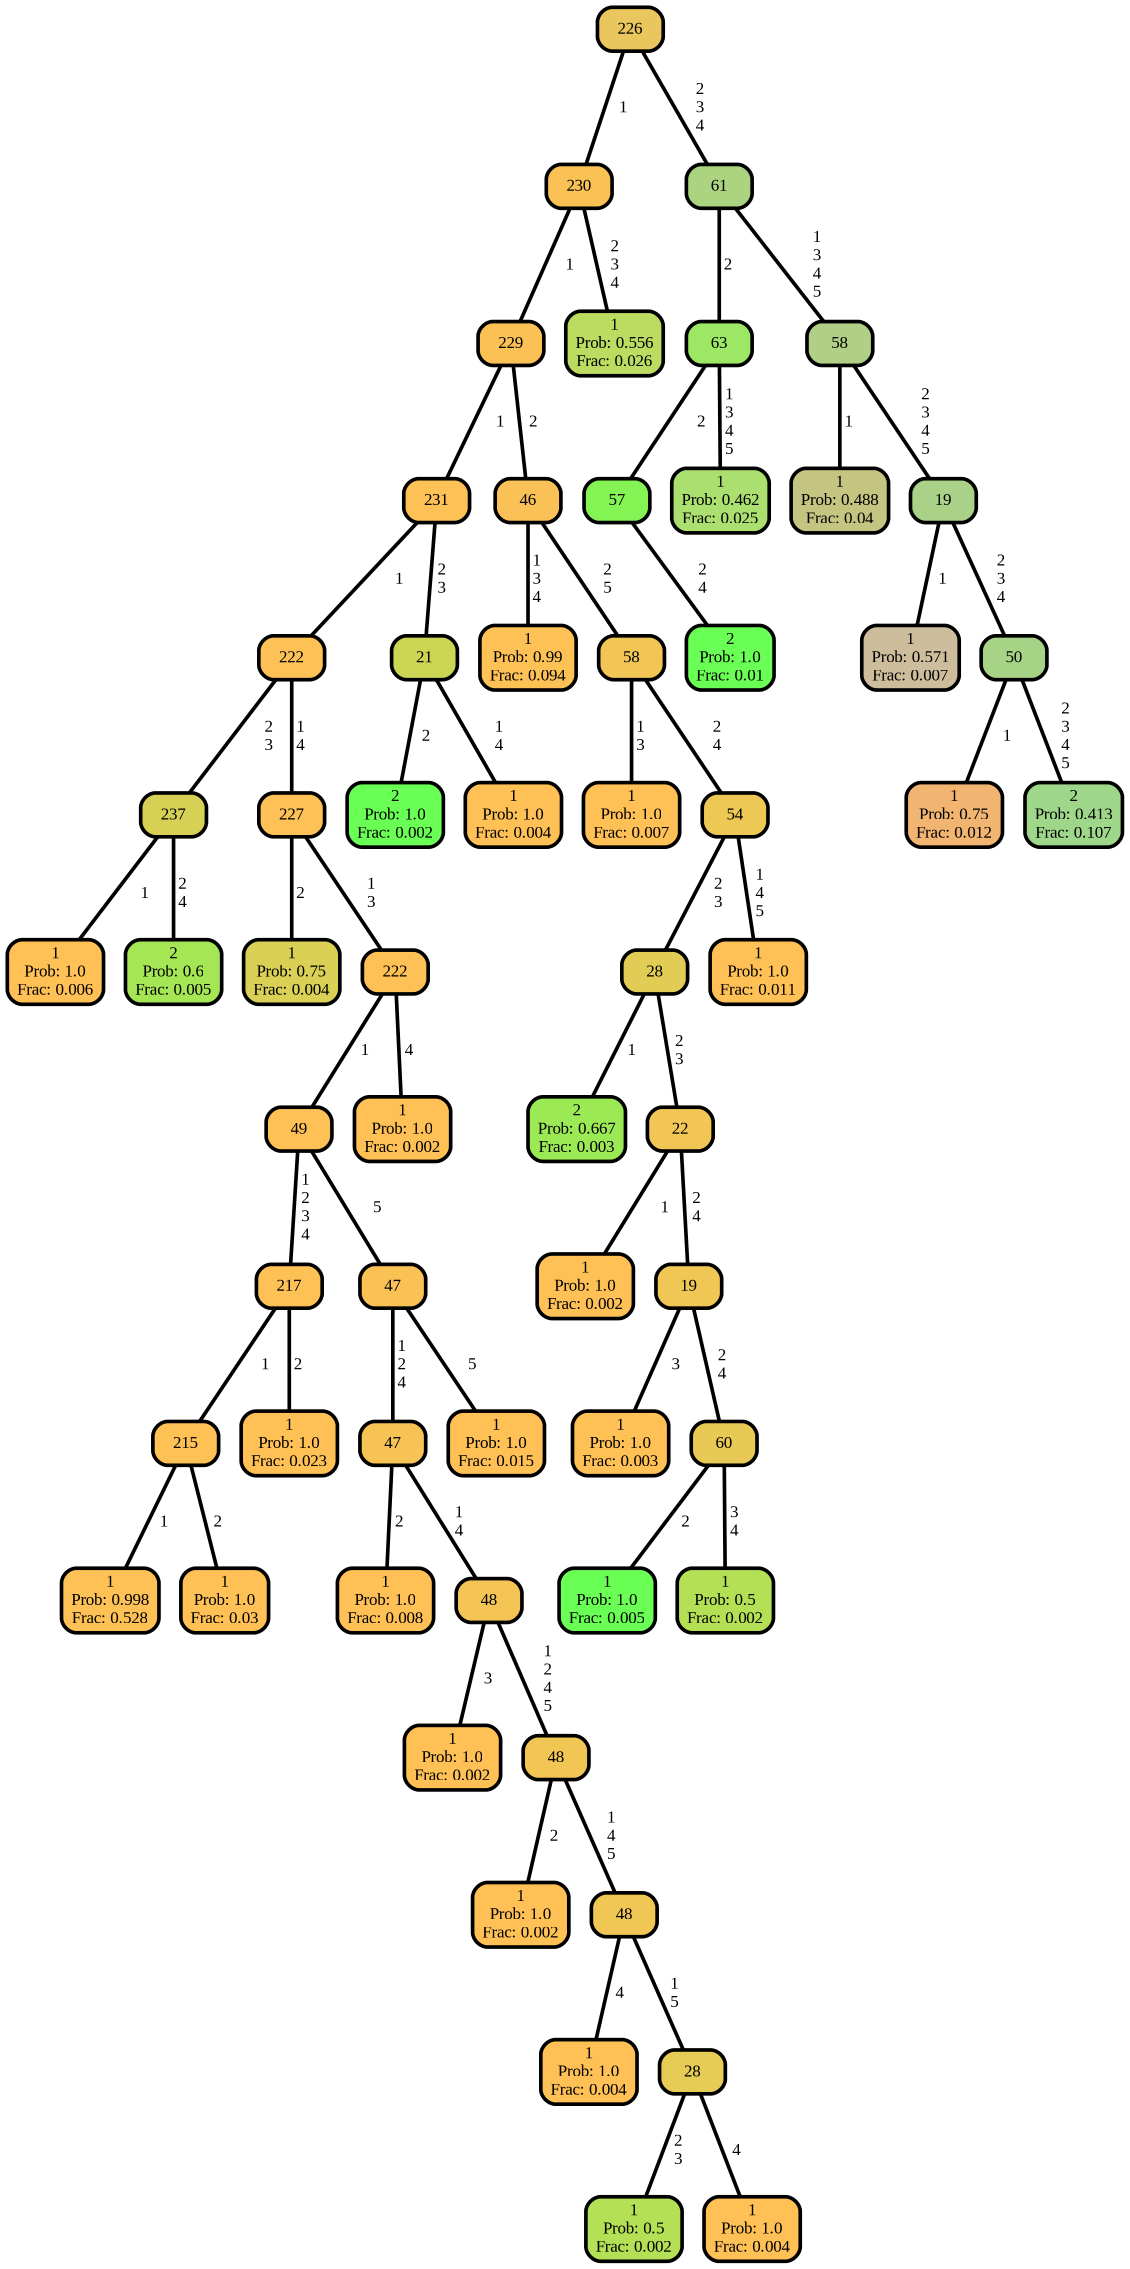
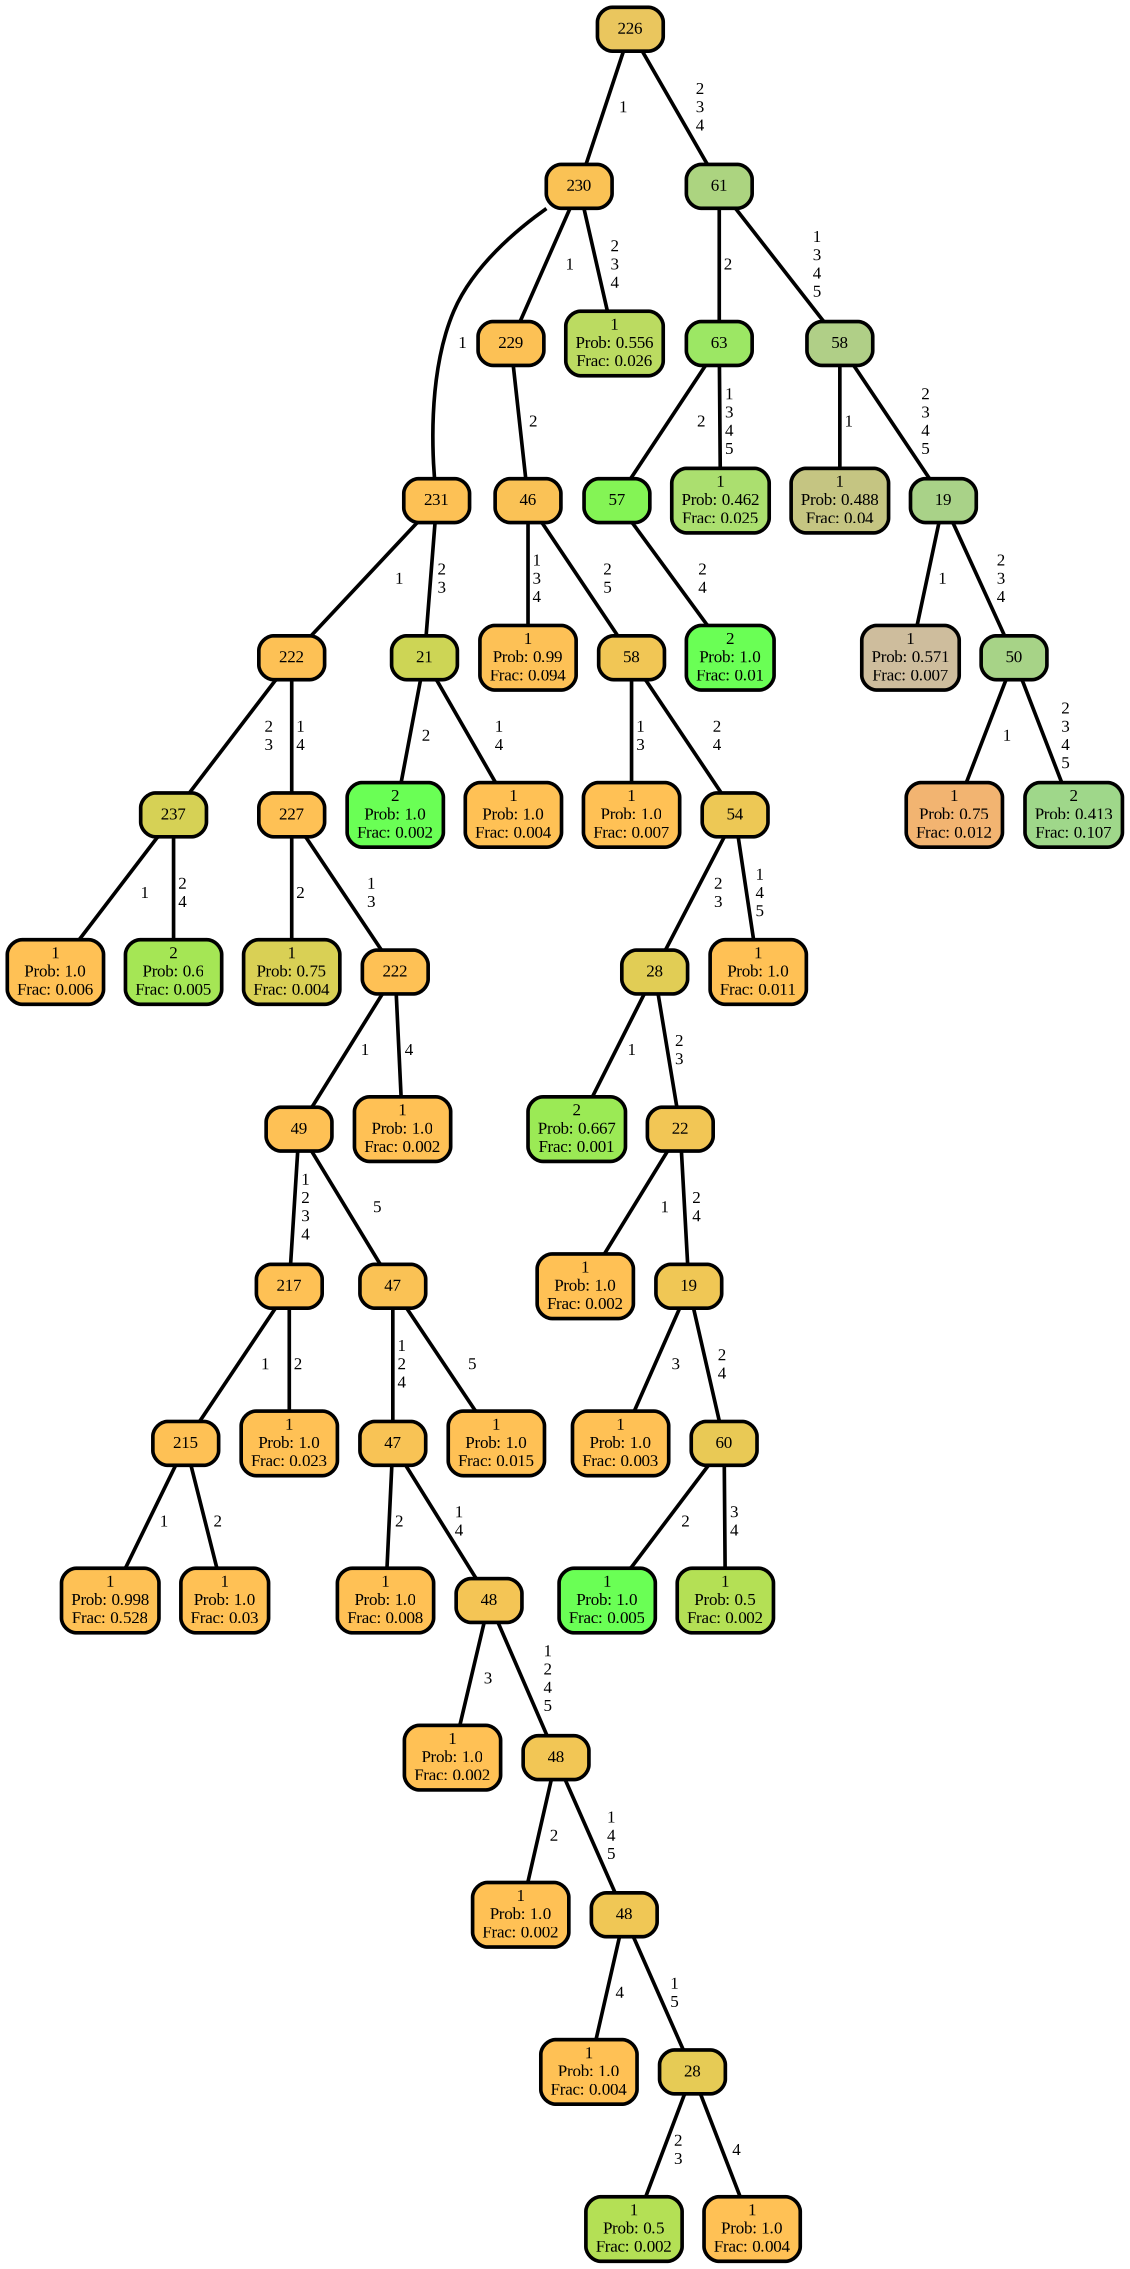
(474, 422) -> (449, 325)
(577, 1129) -> (577, 1129)
